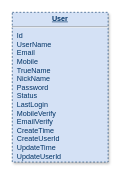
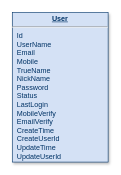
(60, 87) -> (60, 87)
